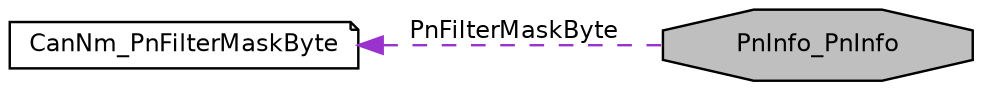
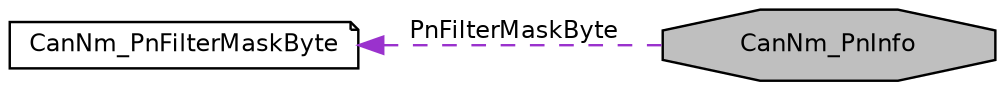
(818, 45) -> (829, 45)
